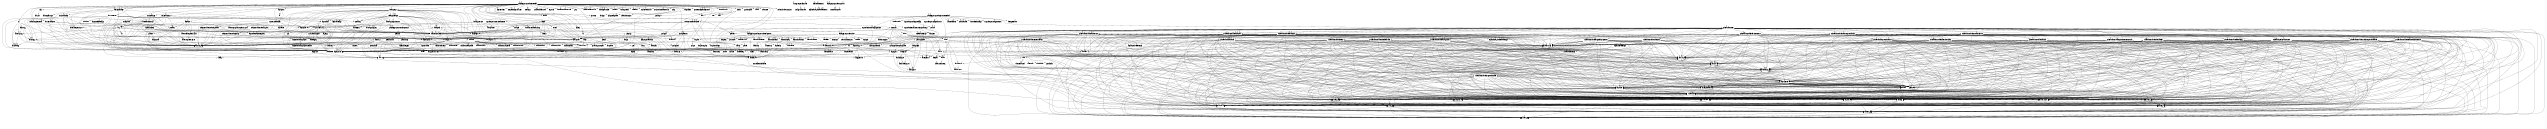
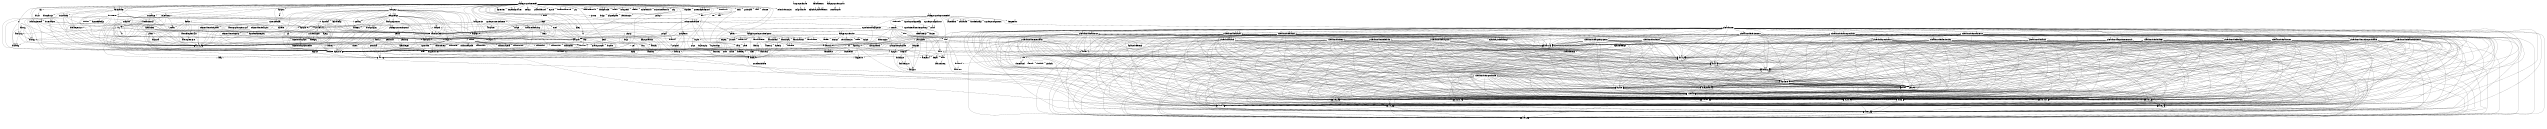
(2281, 40) -> (2281, 40)
